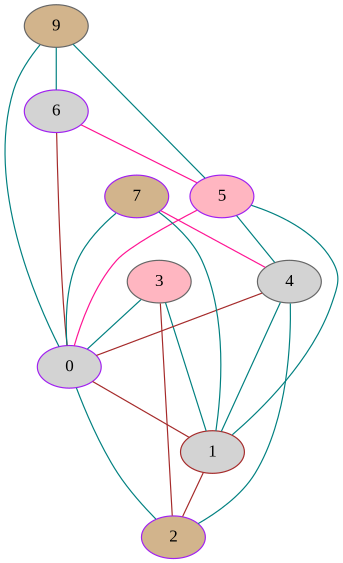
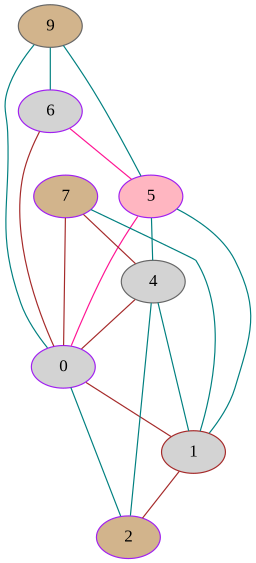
(213, 239) -> (109, 239)
(73, 272) -> (64, 282)
(159, 282) -> none
